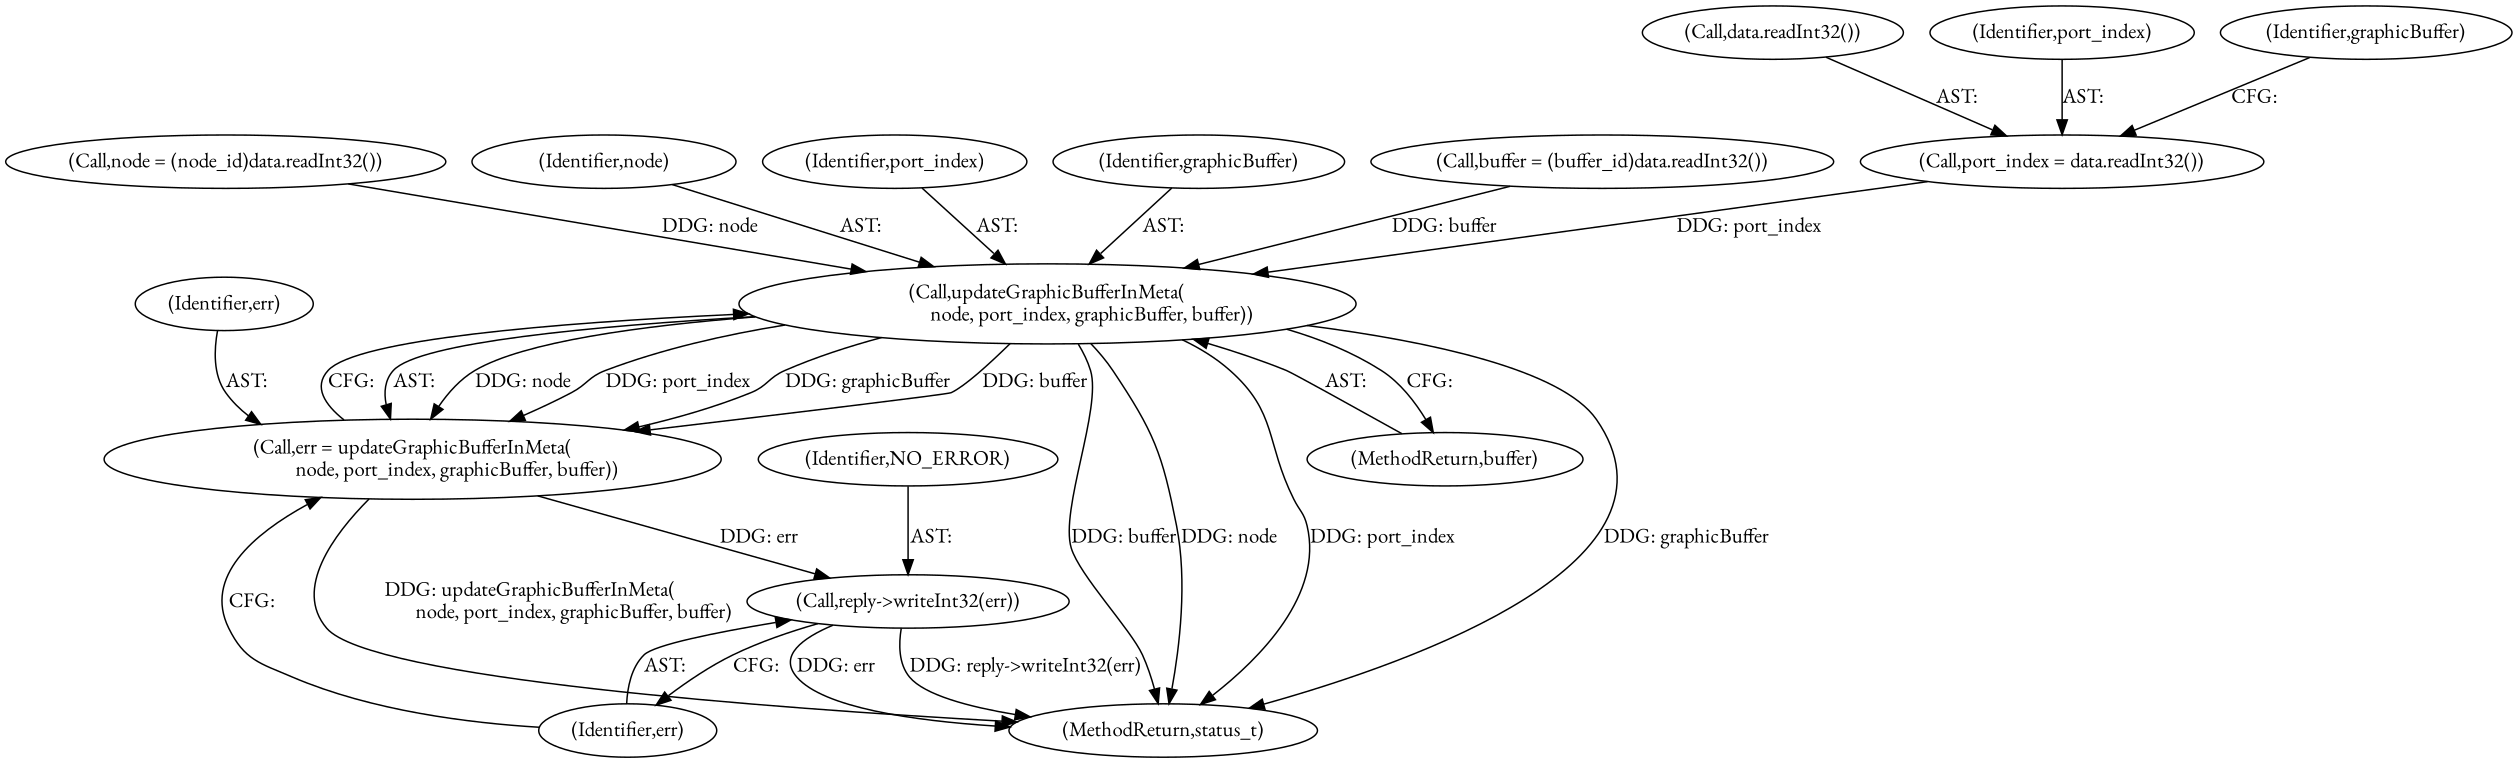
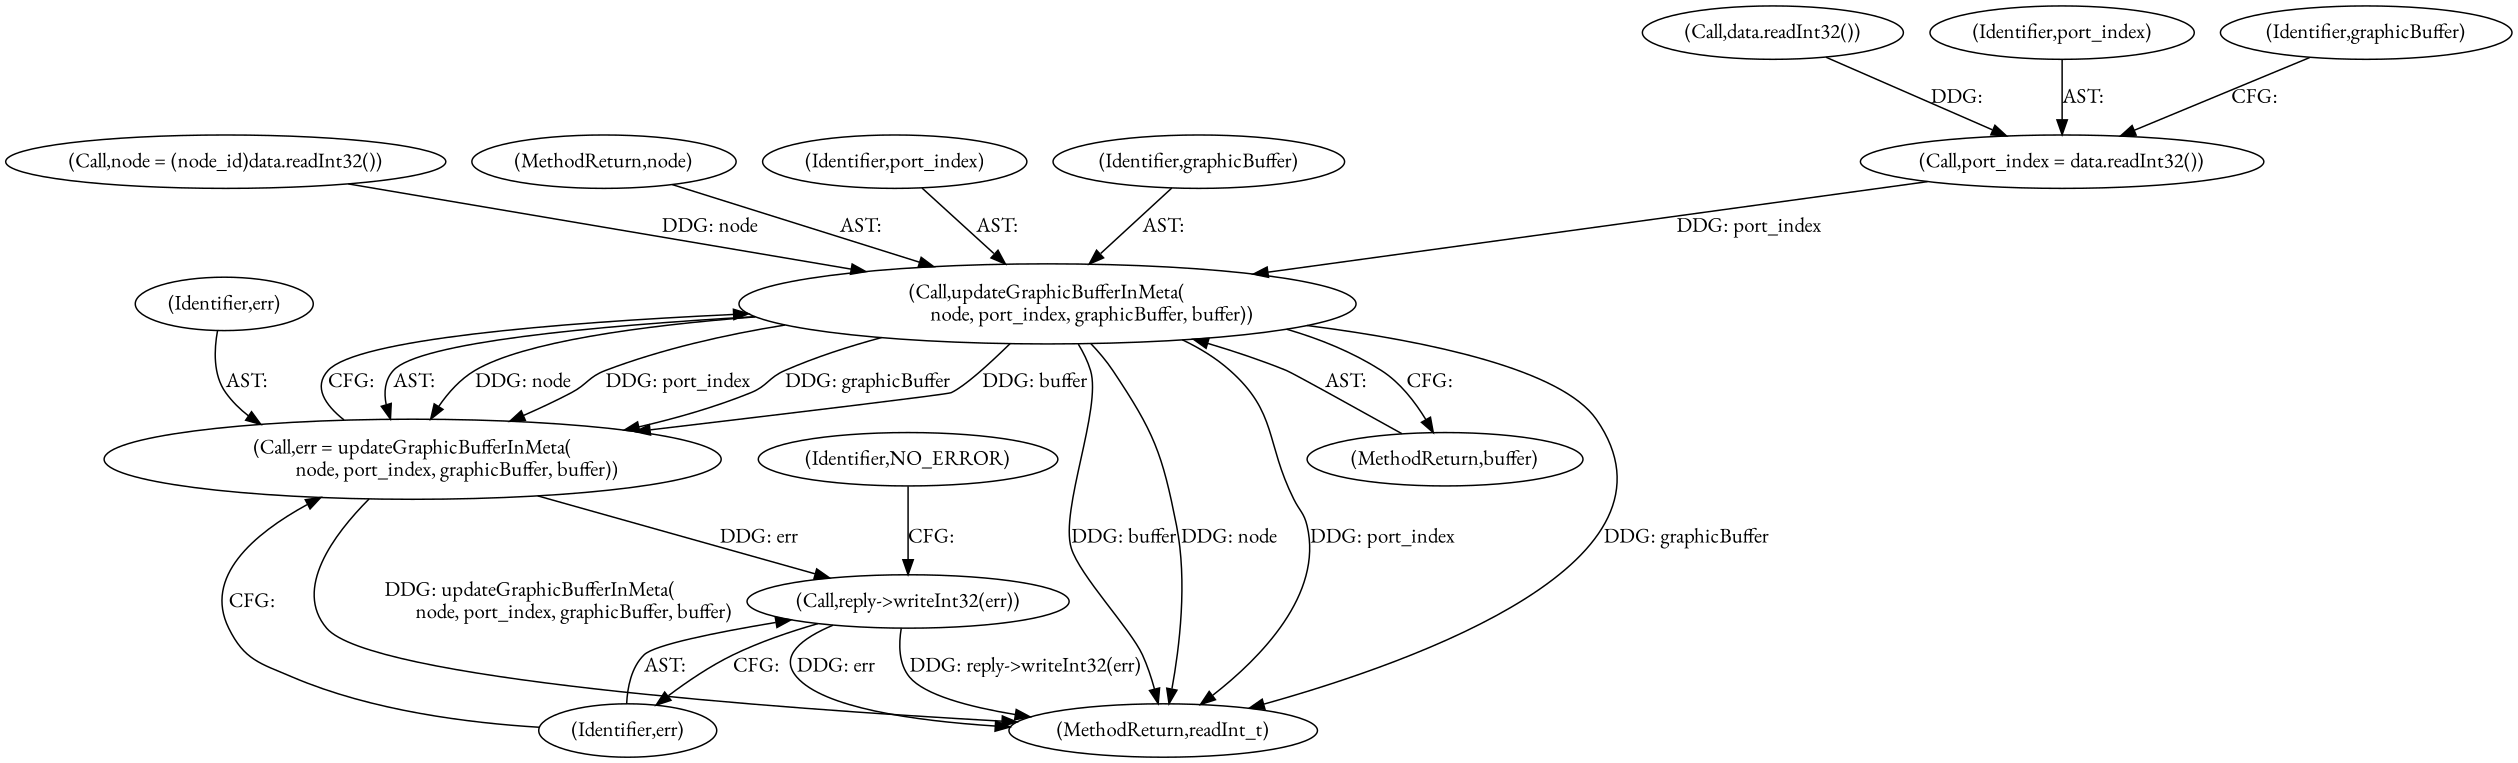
(1960, 97) -> (1960, 97)
(604, 162) -> (604, 162)
(1602, 162) -> none
(934, 537) -> (934, 537)
(1163, 731) -> (1163, 731)
